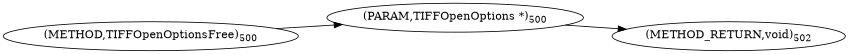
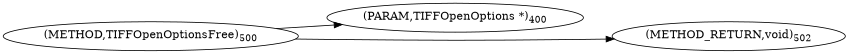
(538, 16) -> (538, 16)
(592, 27) -> (451, 40)
